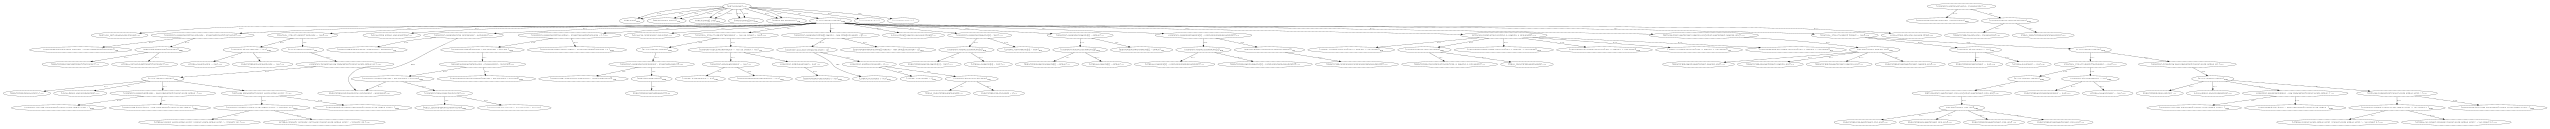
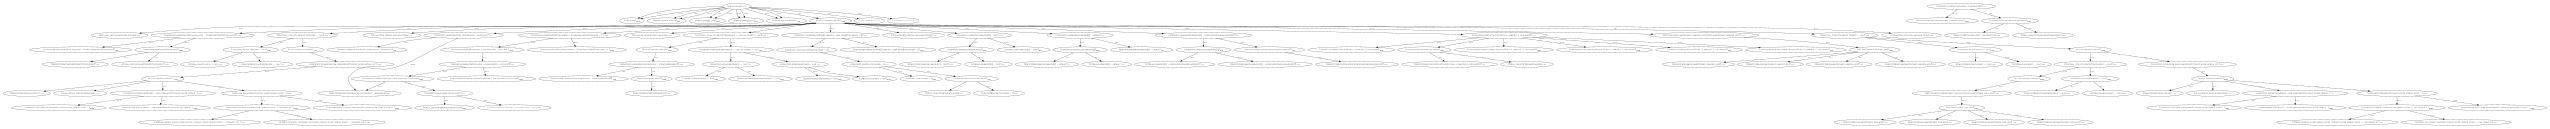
(835, 67) -> (832, 74)
